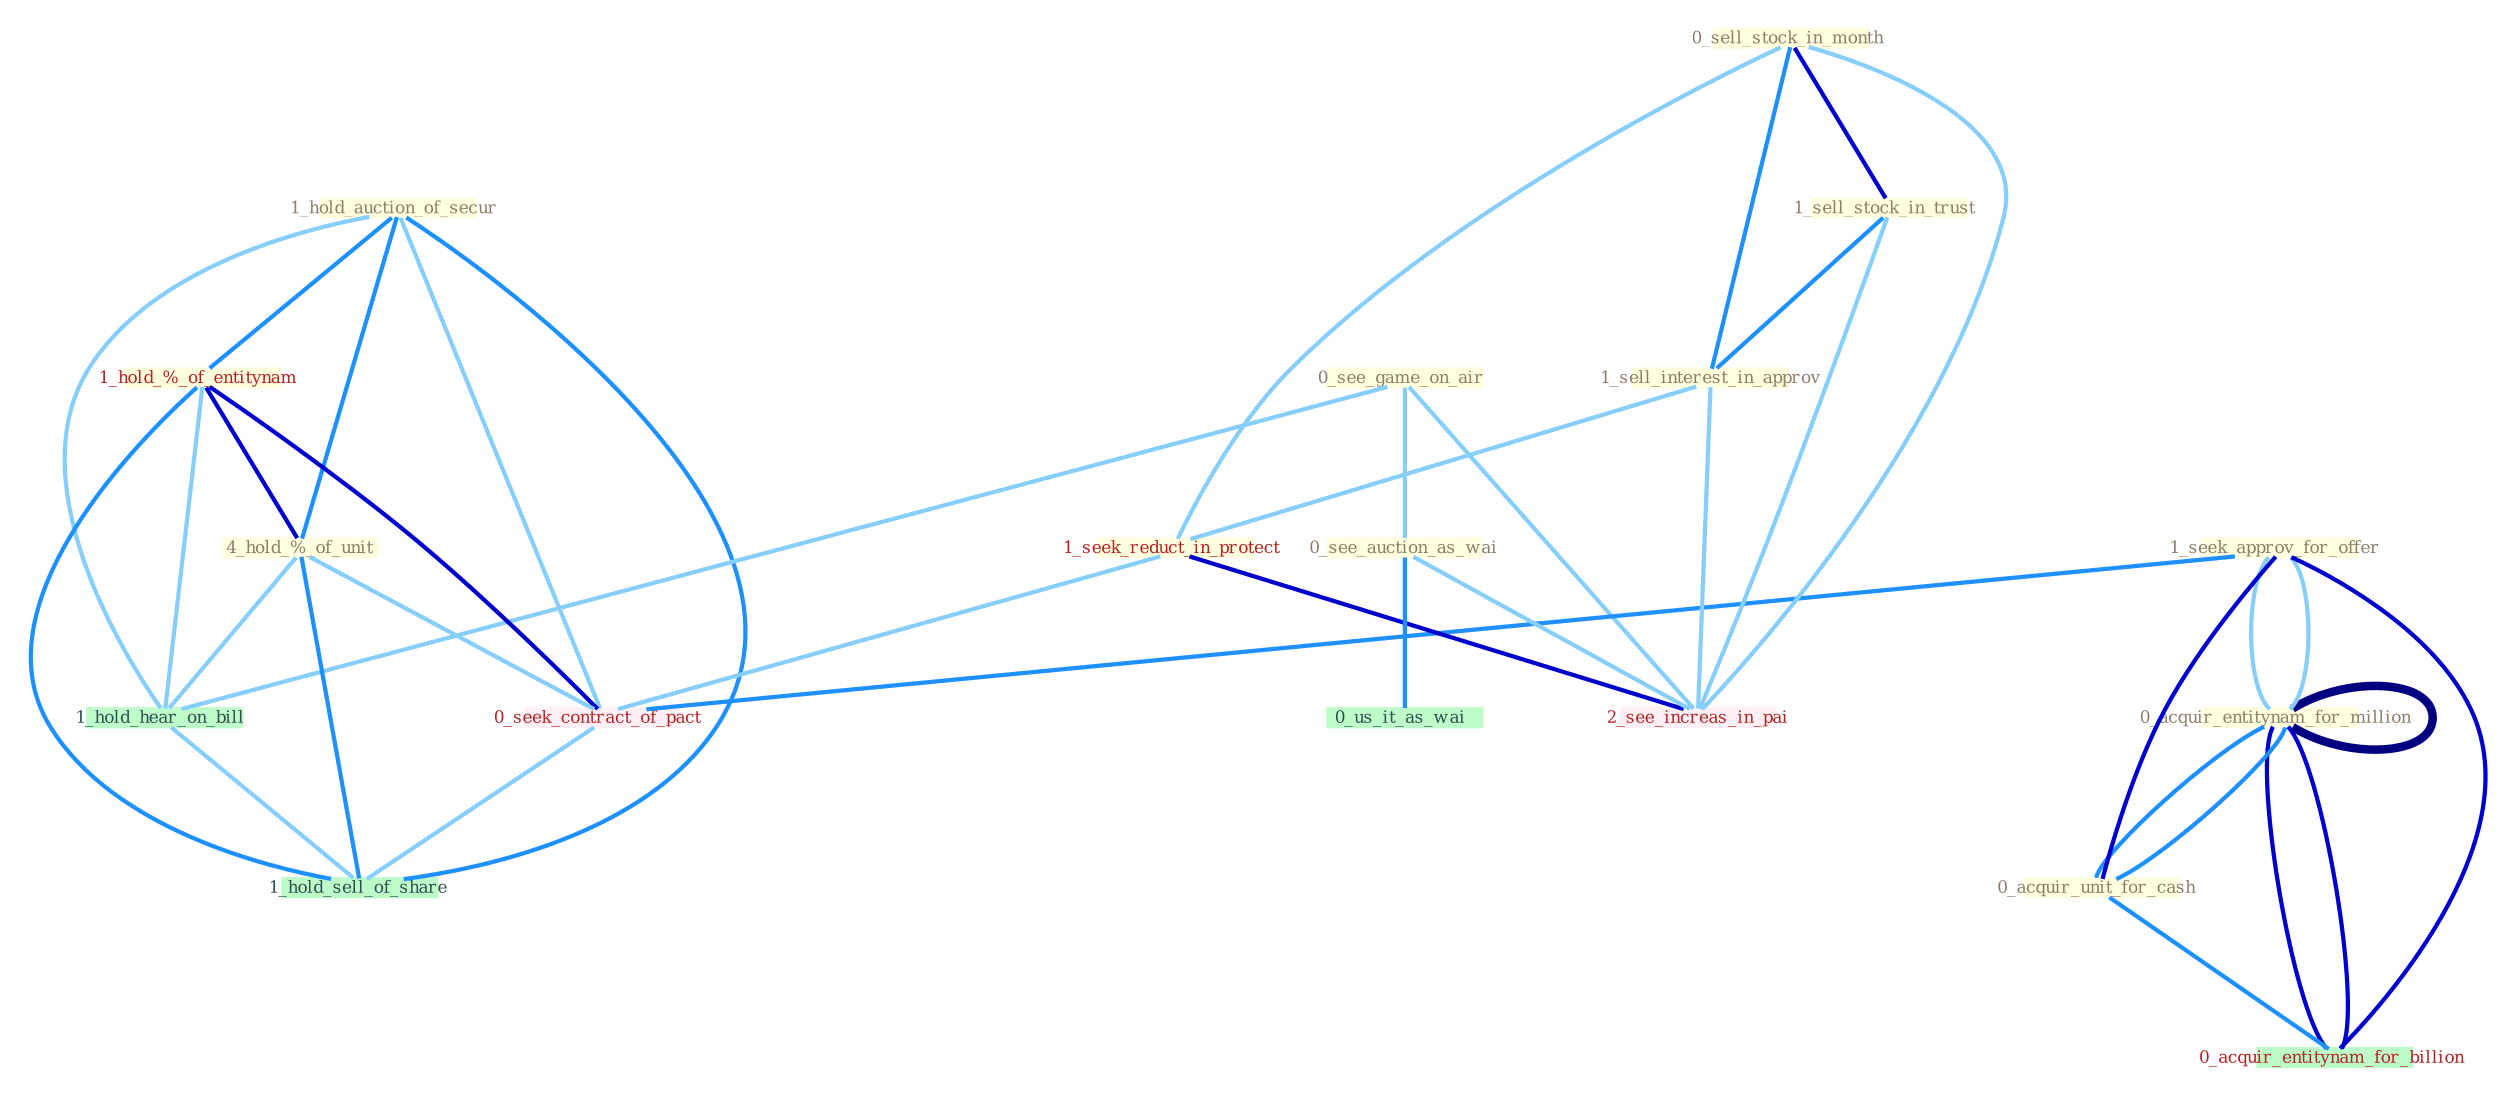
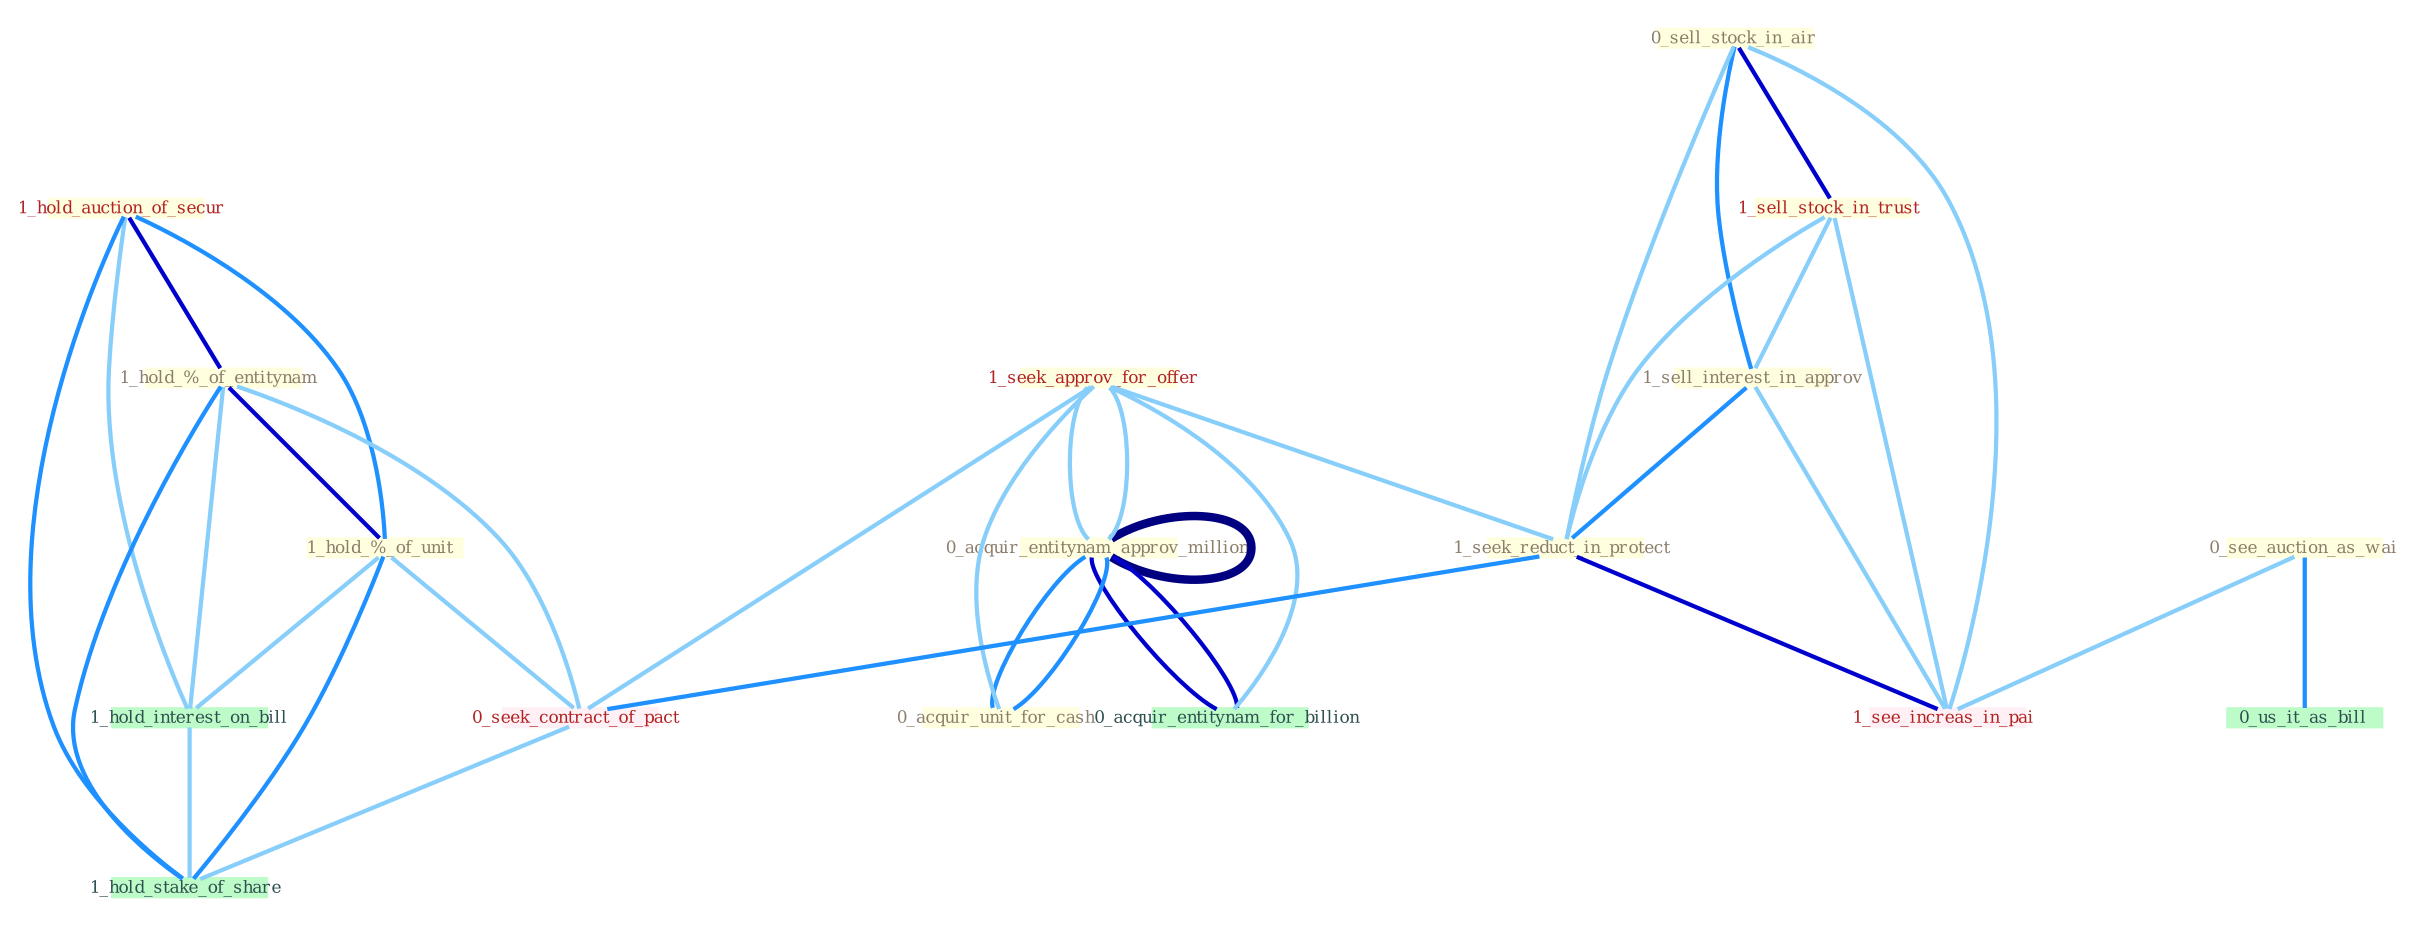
(1791, 38) -> (1736, 38)
(398, 208) -> (126, 208)
(1889, 208) -> (1833, 208)
(301, 293) -> (175, 293)
(1800, 293) -> (1793, 293)
none -> (1656, 347)
(203, 378) -> (224, 378)
(1405, 378) -> none
(500, 463) -> none
none -> (1333, 463)
(1431, 467) -> (1659, 463)
(413, 537) -> (456, 500)
(301, 548) -> (385, 548)
(1176, 548) -> (1566, 548)
(2280, 548) -> (1099, 378)
(889, 633) -> (957, 652)
(1361, 641) -> (840, 548)
(2167, 706) -> (987, 532)
(165, 718) -> (190, 718)
(1405, 718) -> (2305, 718)
(1698, 718) -> (1948, 718)
(2280, 718) -> (1099, 548)
(2484, 780) -> (1276, 517)
(360, 888) -> (190, 888)
(2219, 973) -> none
(2335, 1058) -> (1230, 718)
